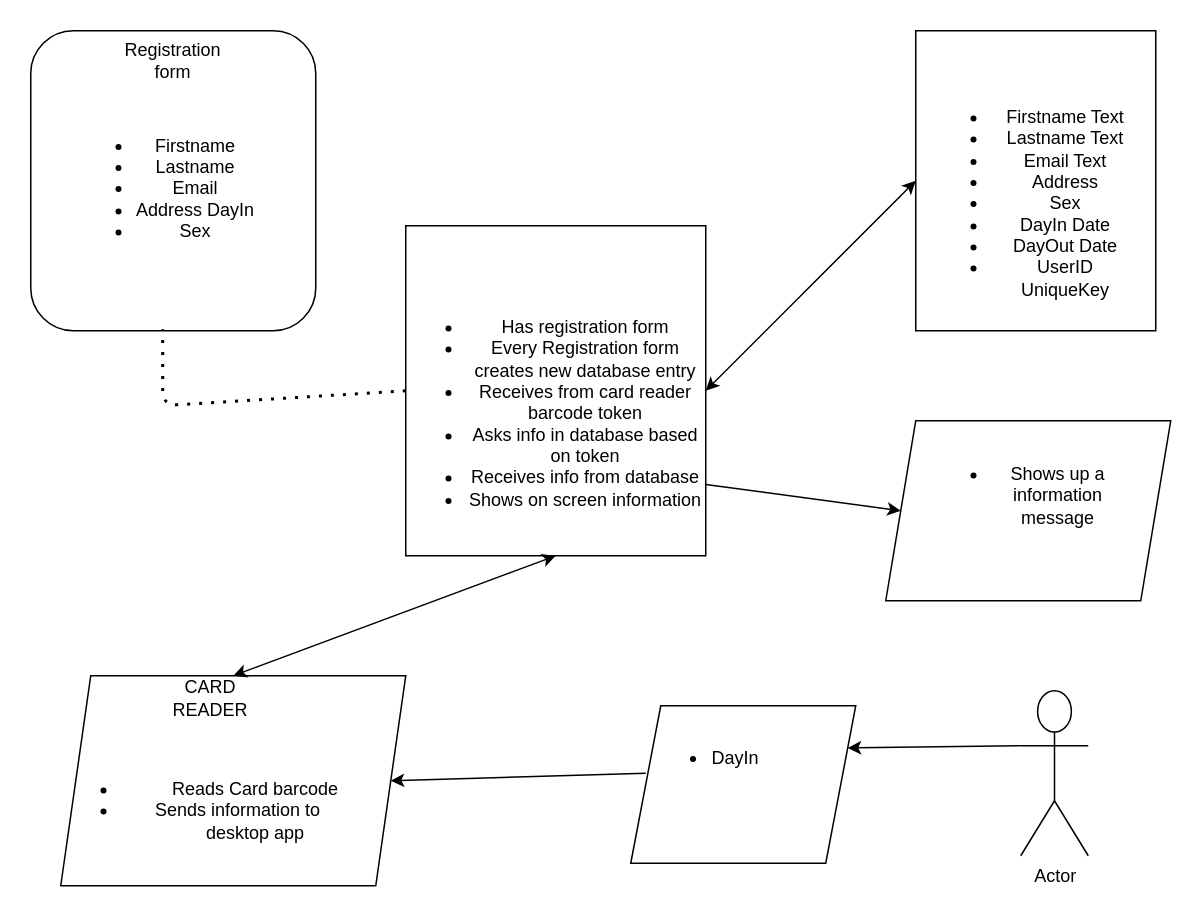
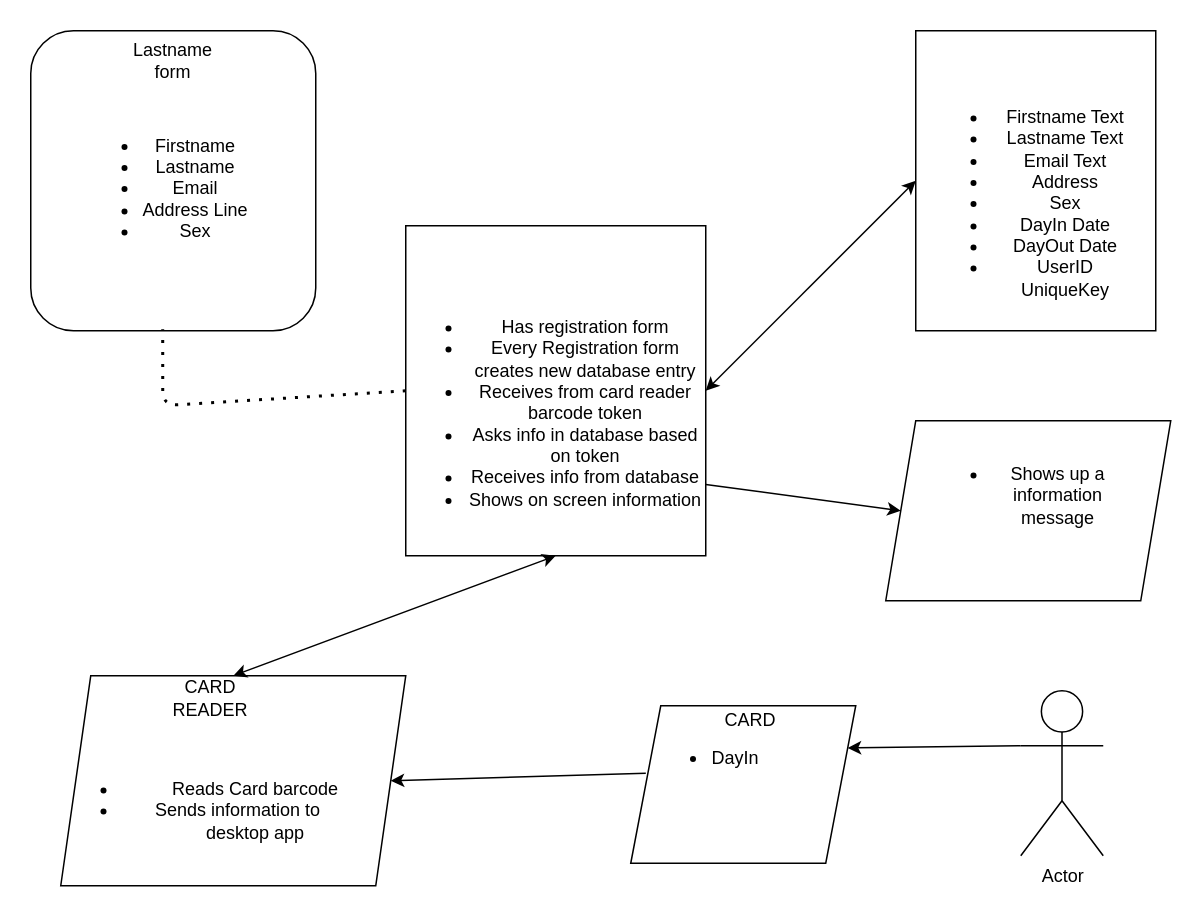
(173, 61) -> (173, 61)
(166, 188) -> (166, 188)
none -> (751, 721)
(1055, 773) -> (1062, 773)
